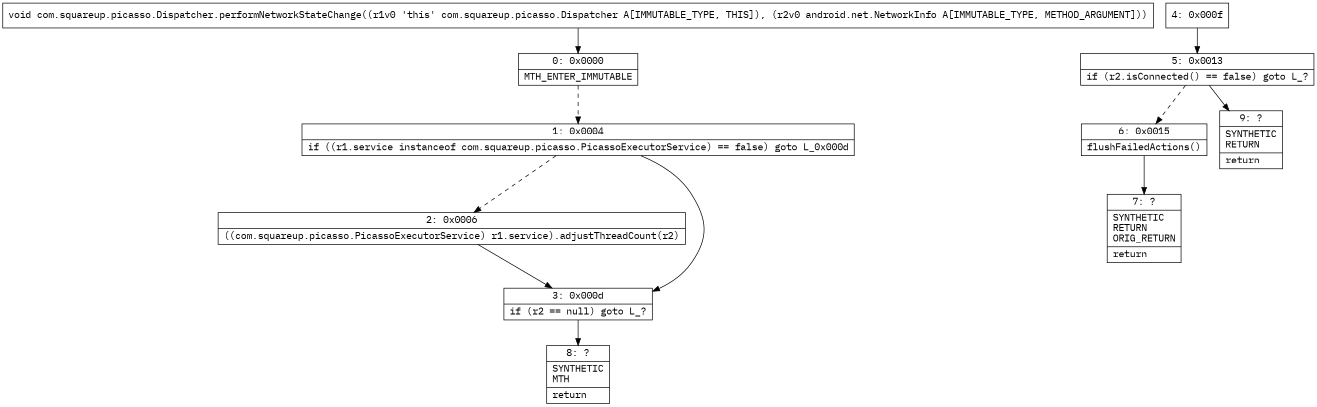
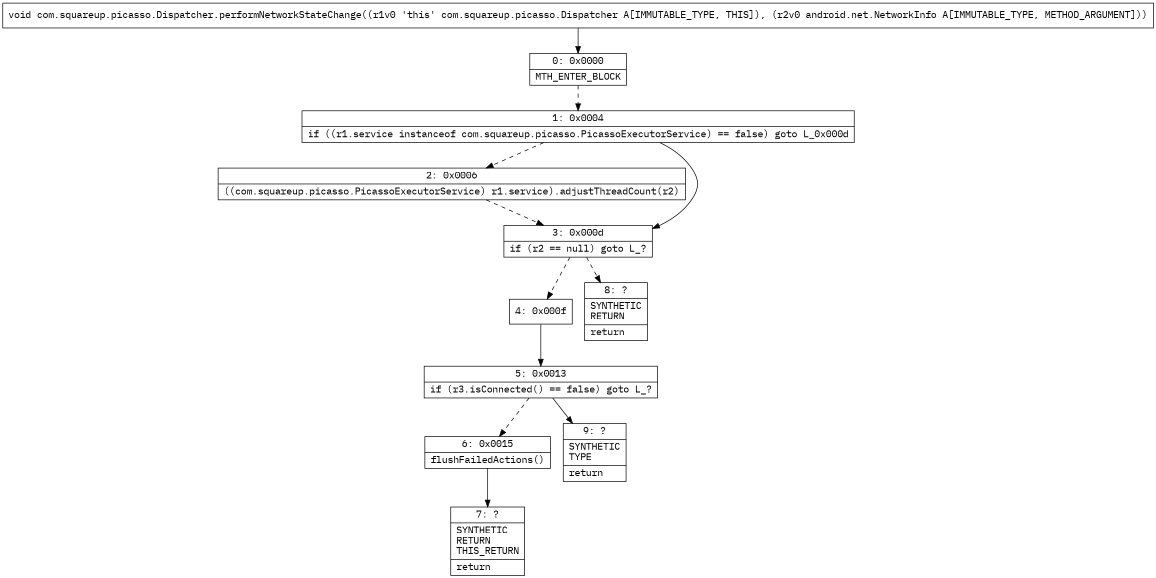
(578, 77) -> (578, 77)
(1197, 77) -> (541, 390)
(1242, 145) -> (581, 457)
(1144, 238) -> (488, 551)
(512, 264) -> (512, 211)
none -> (560, 275)
(578, 329) -> (592, 267)
(561, 379) -> (607, 316)
